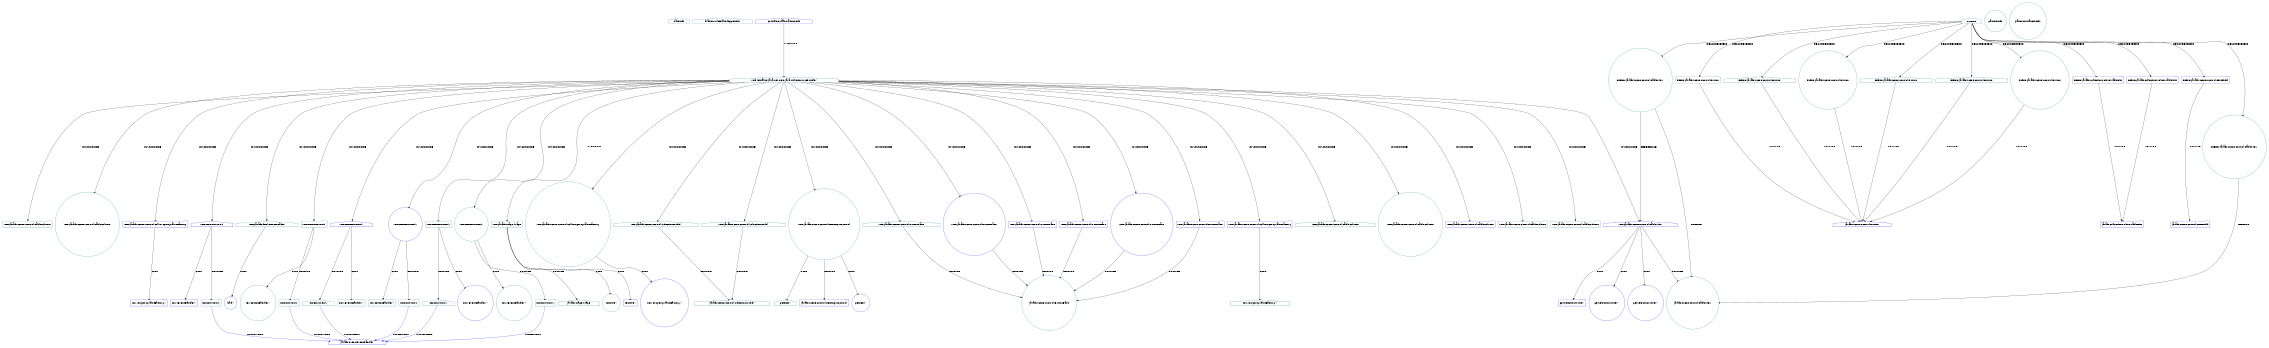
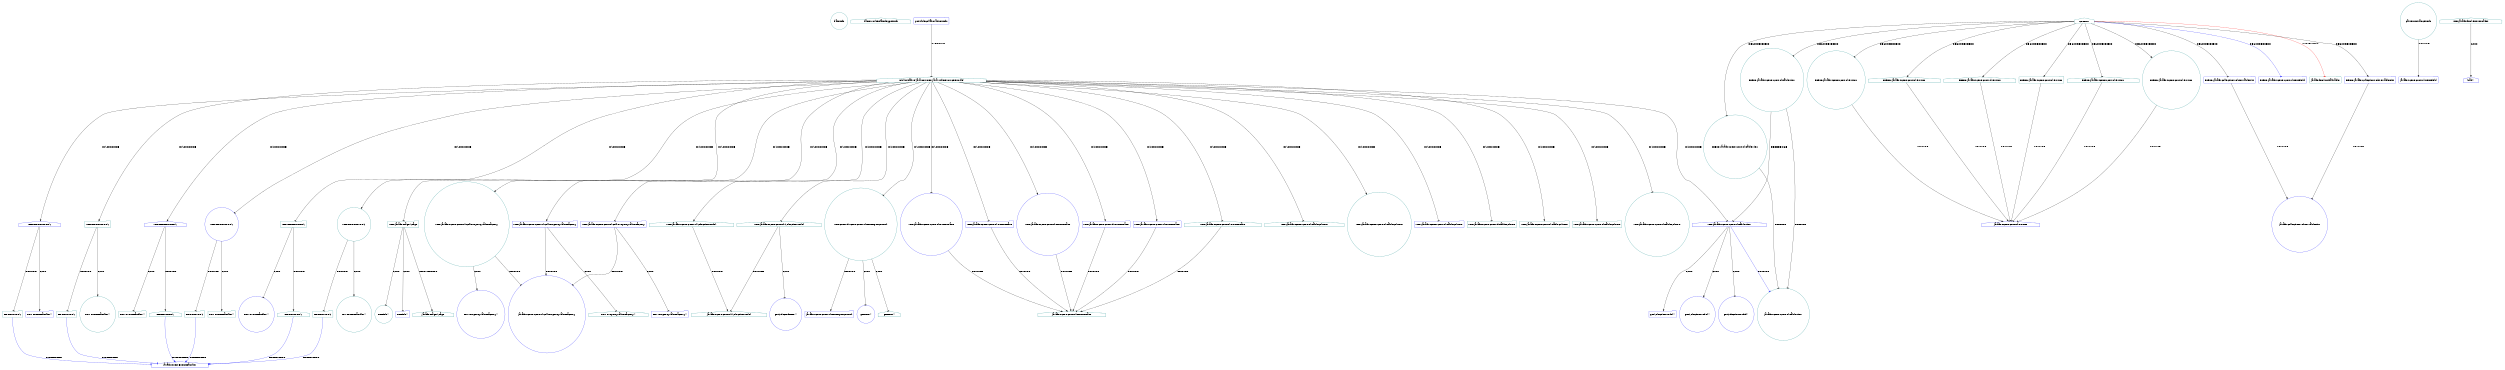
(679, 21) -> (839, 21)
(784, 21) -> (931, 21)
(1996, 21) -> none
(2091, 42) -> (2195, 32)
none -> (2325, 80)
(456, 90) -> none
(594, 147) -> (727, 147)
(2185, 150) -> (2418, 57)
(824, 224) -> (861, 224)
(2122, 224) -> (2300, 224)
(1659, 254) -> (1750, 259)
(559, 271) -> (428, 271)
(231, 303) -> (2471, 80)
(1049, 303) -> (1072, 314)
none -> (547, 314)
none -> (786, 314)
